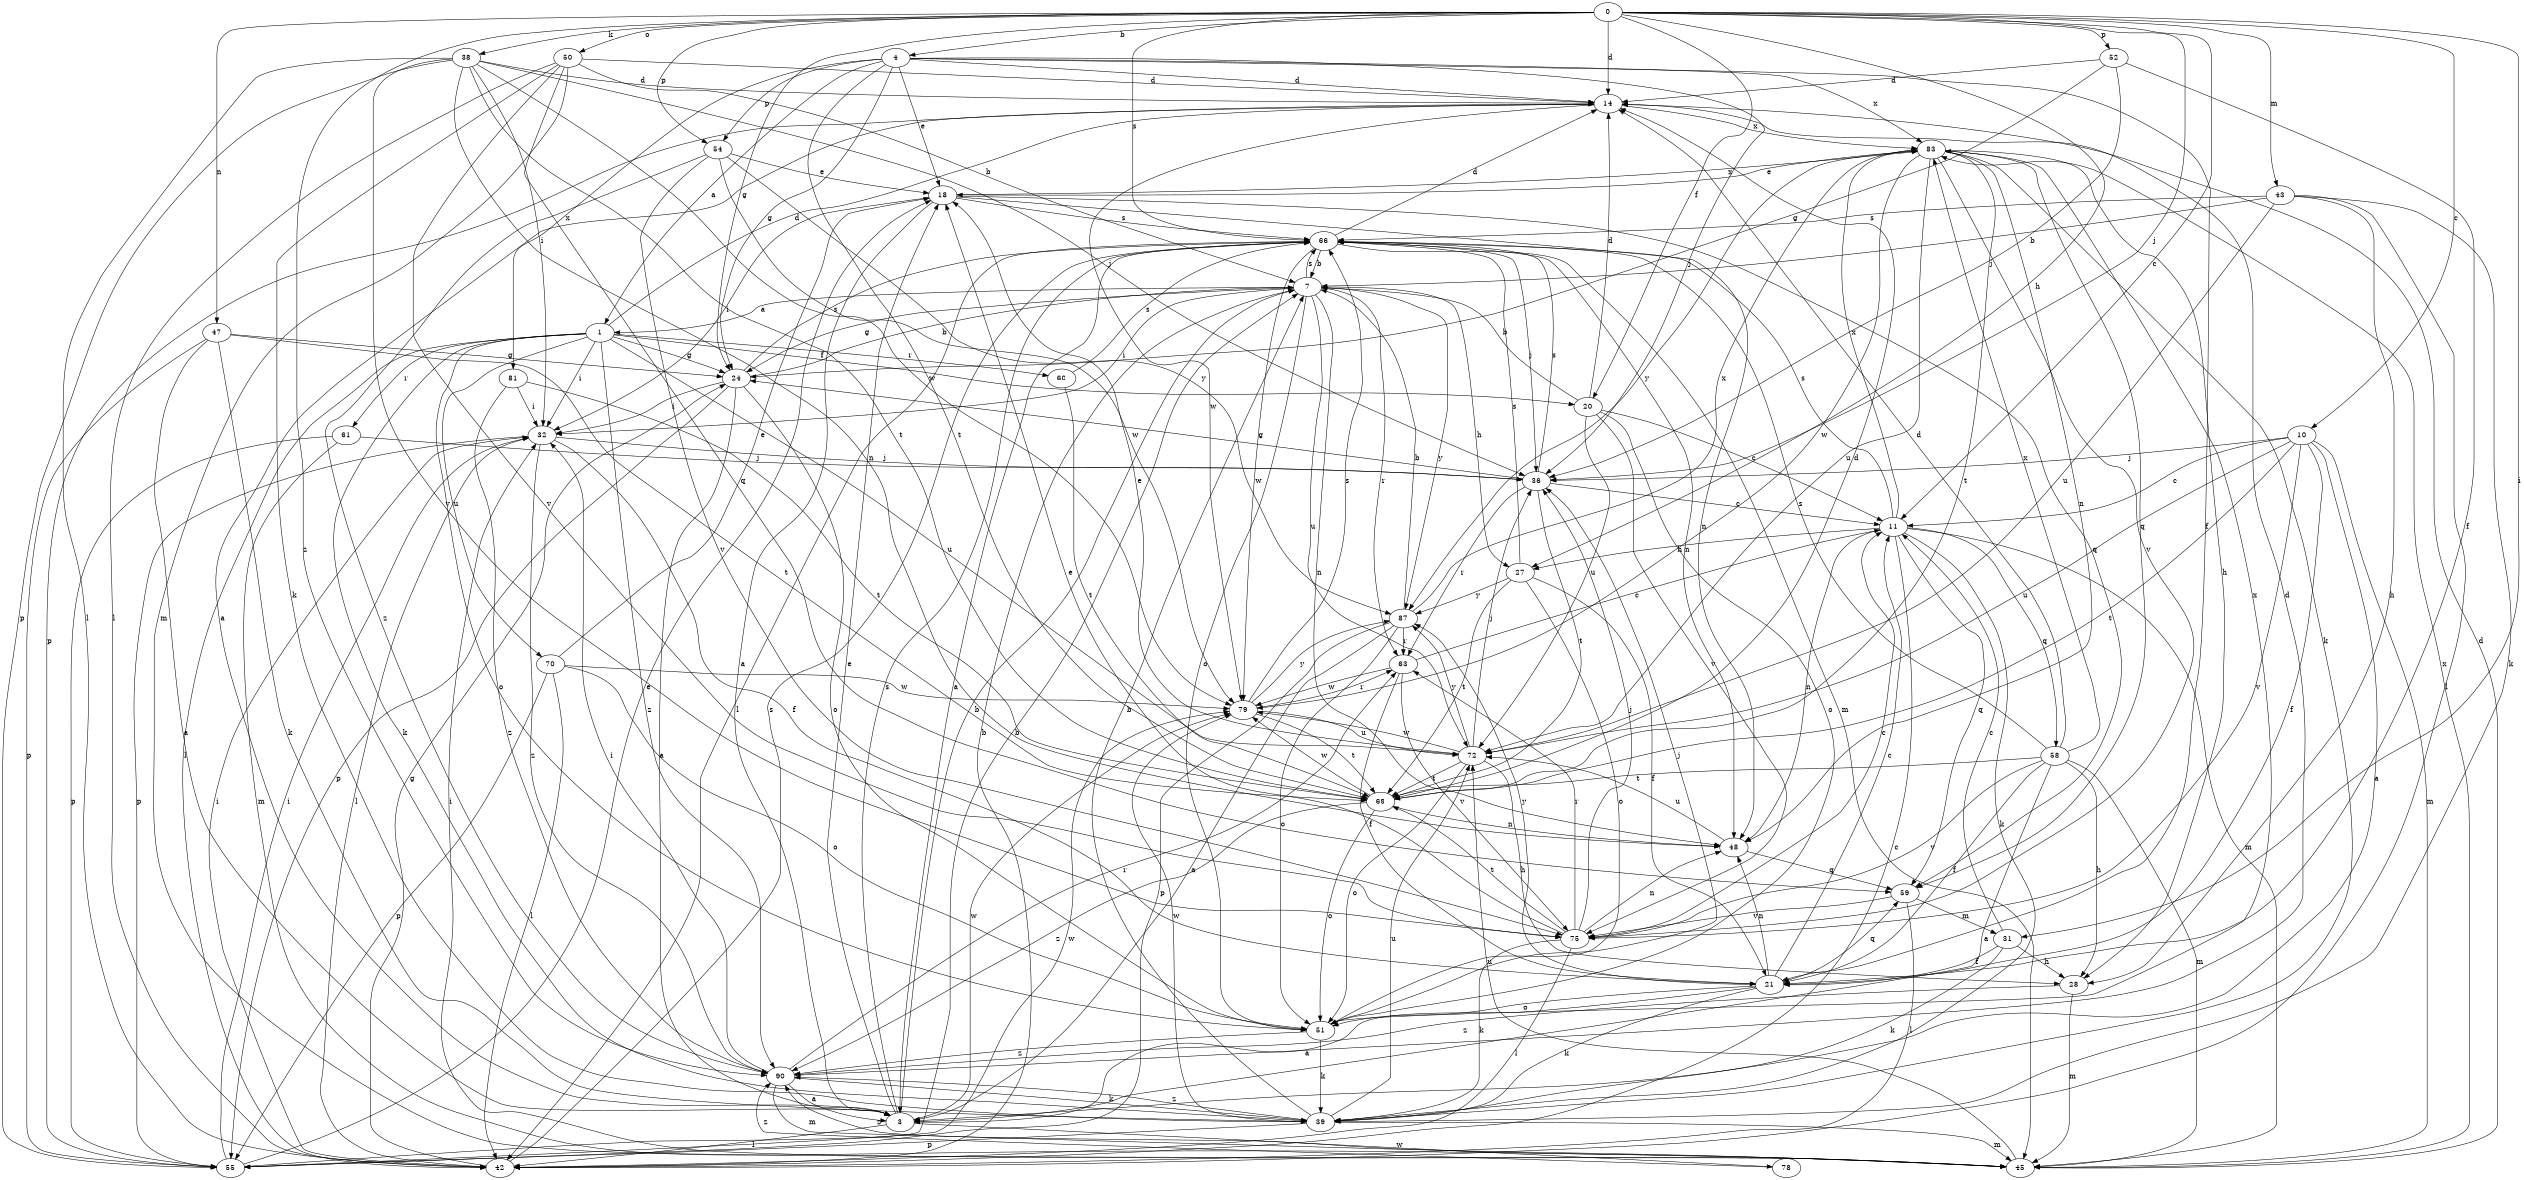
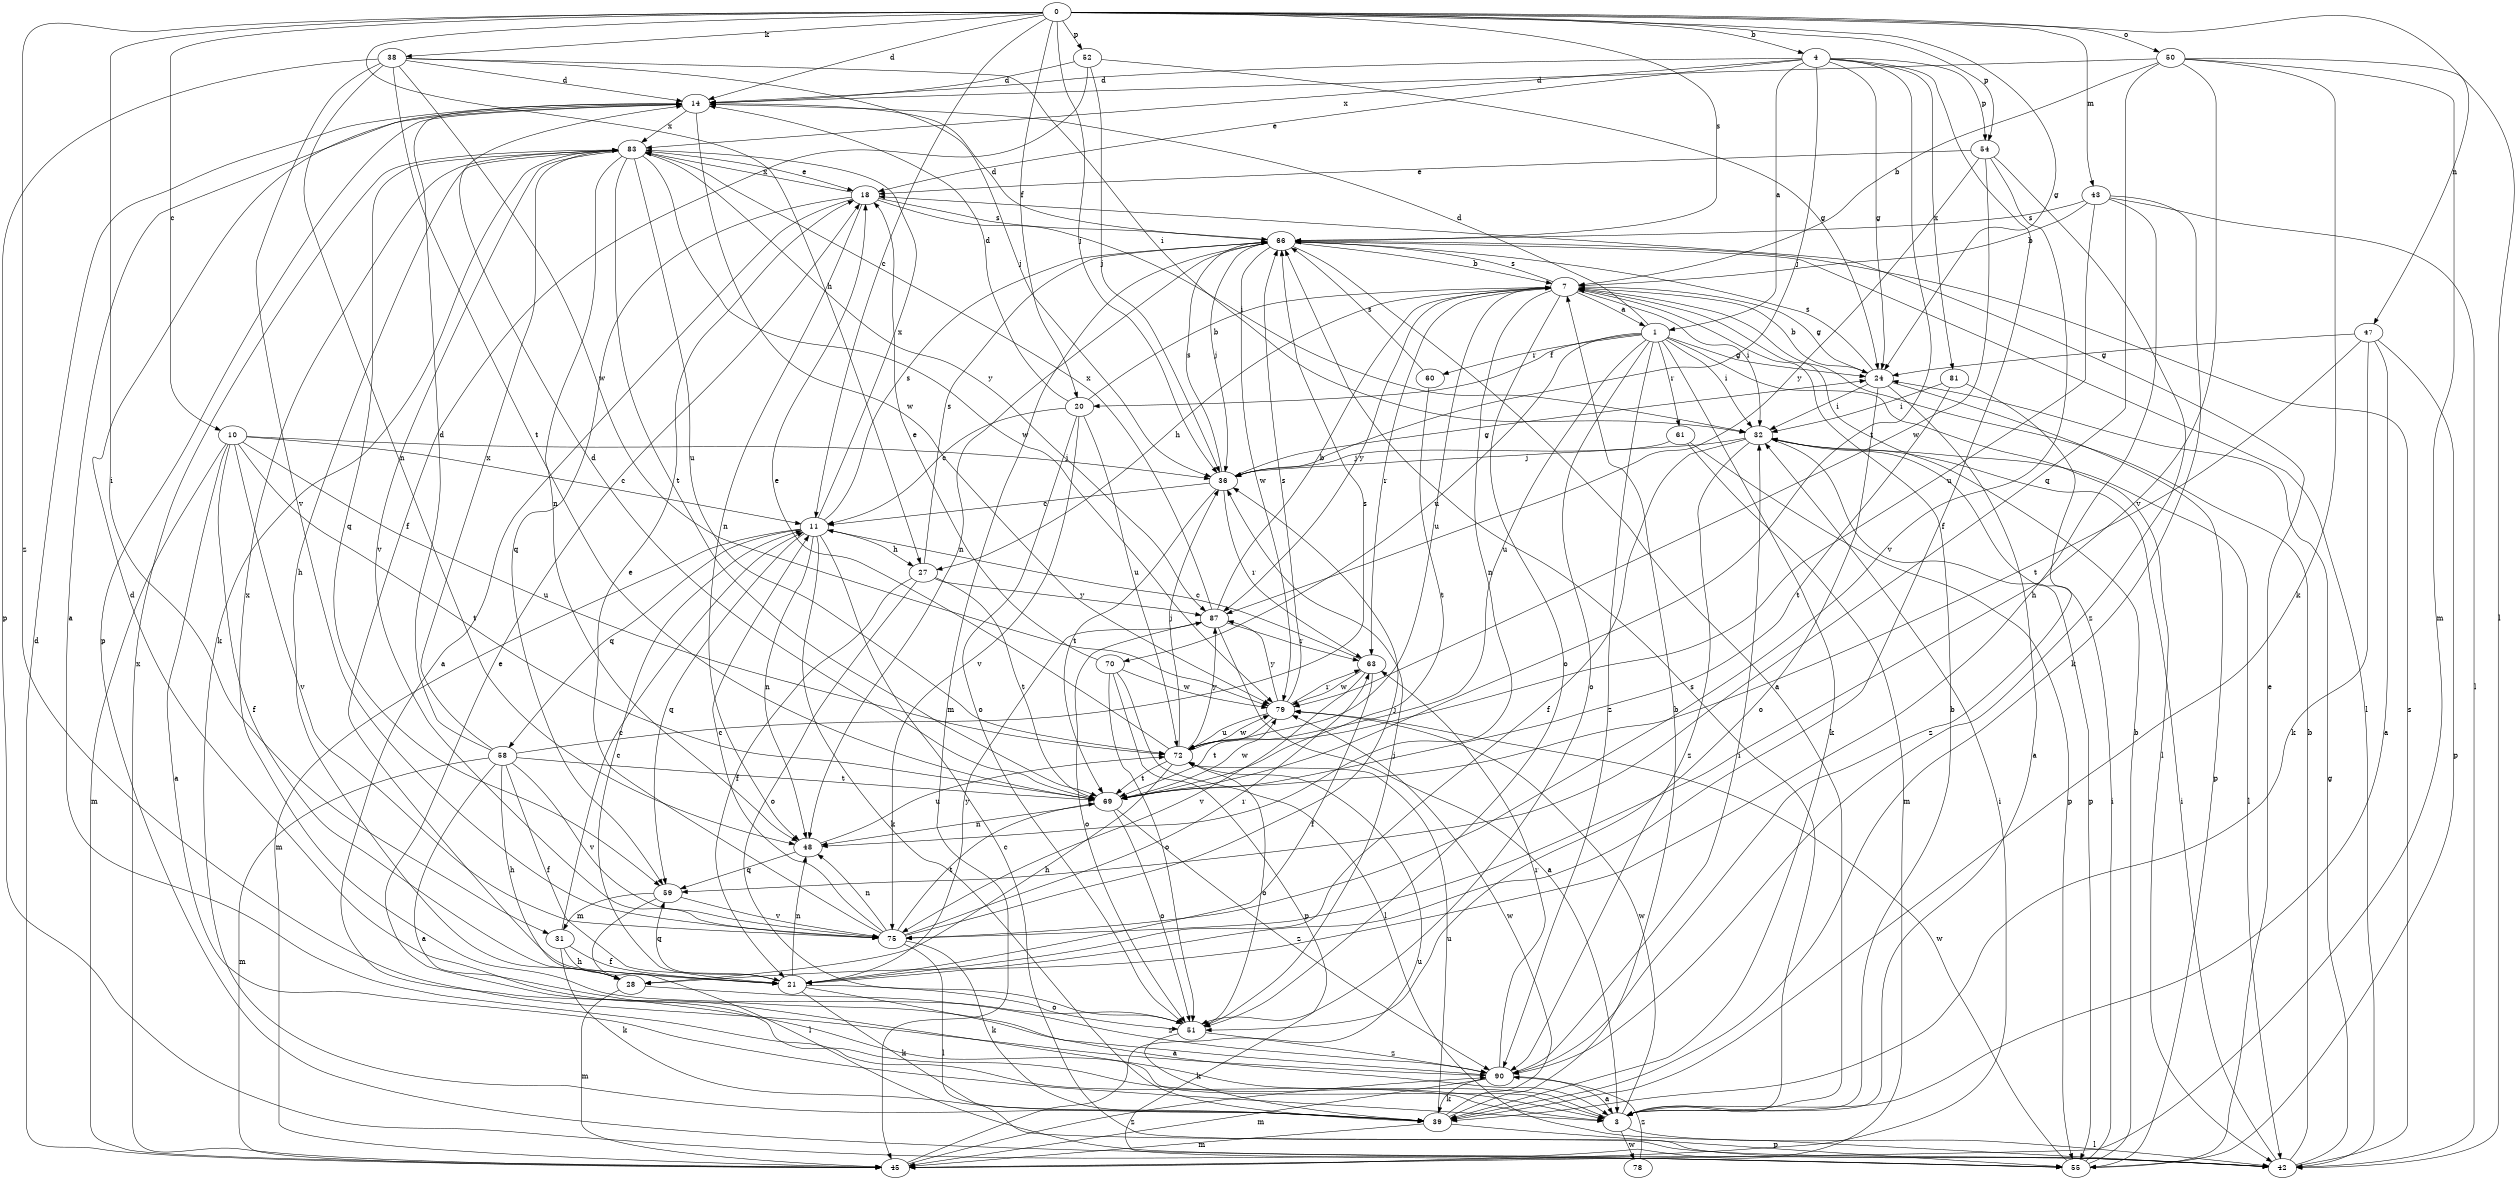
(86, 632) -> none
(1054, 1090) -> none
(954, 1132) -> none
